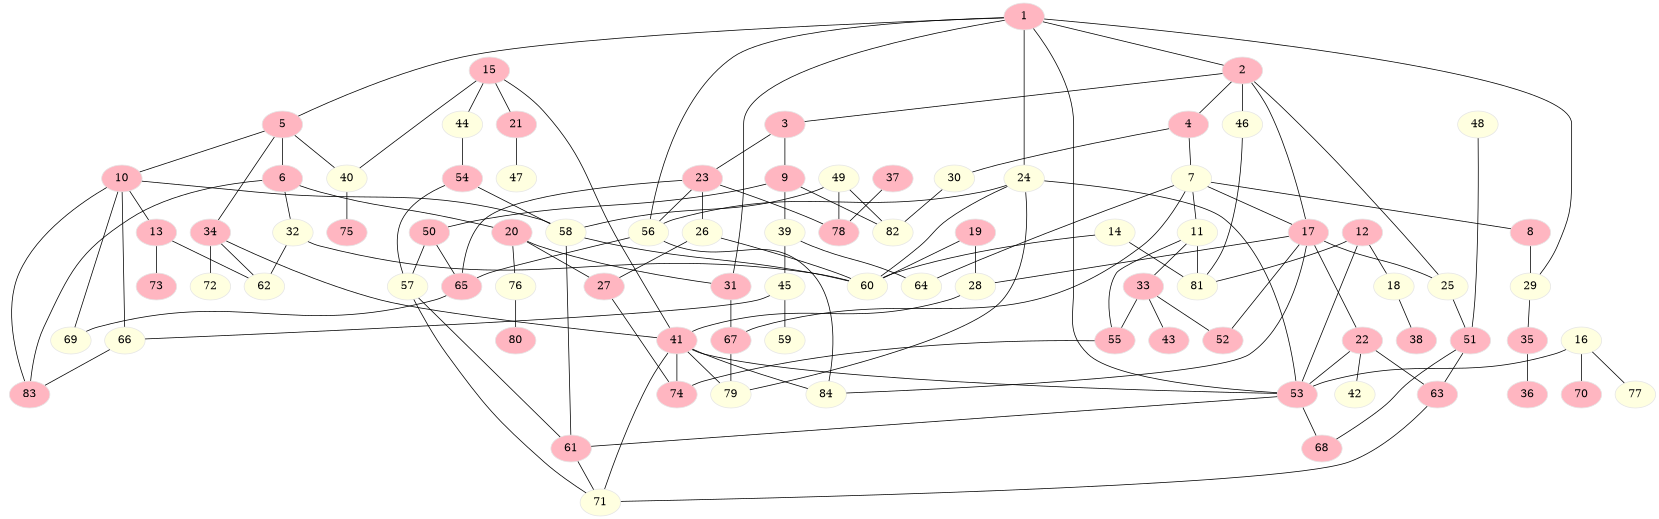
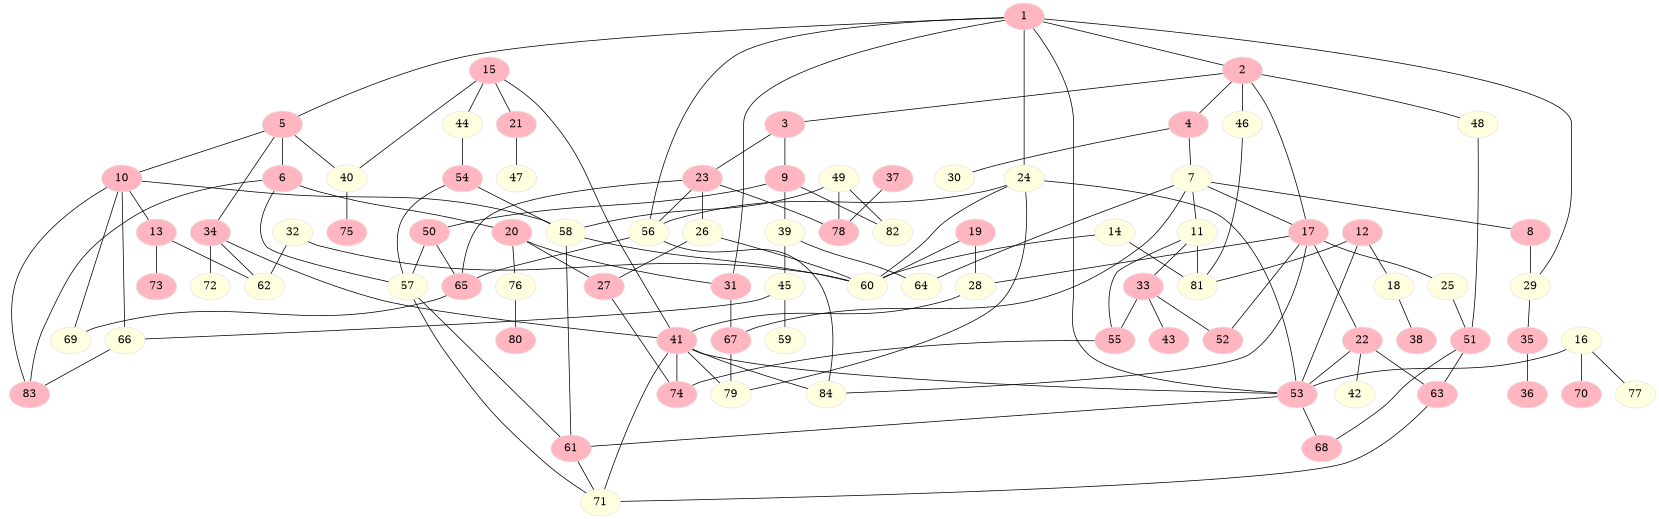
(1349, 175) -> (1361, 94)
(288, 205) -> (298, 259)
(924, 206) -> none
